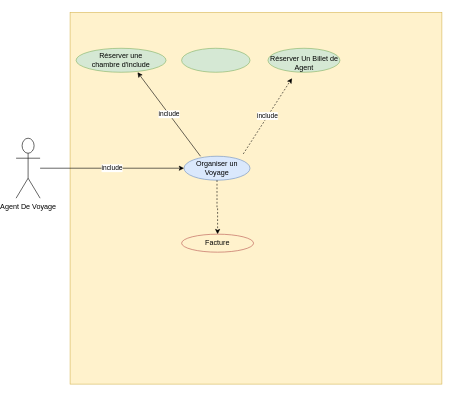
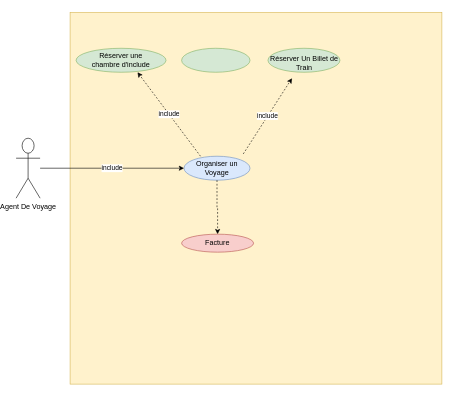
(304, 63) -> (304, 63)
(186, 137) -> (186, 137)
(218, 243) -> (218, 243)
